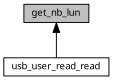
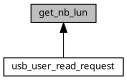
(56, 67) -> (64, 67)
